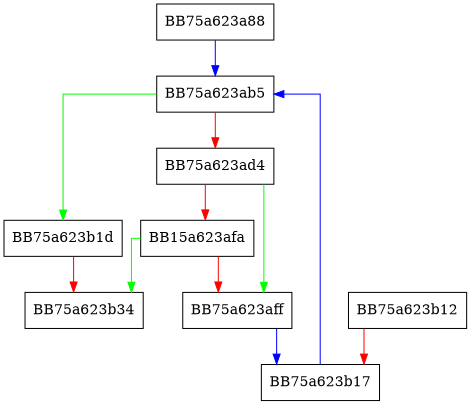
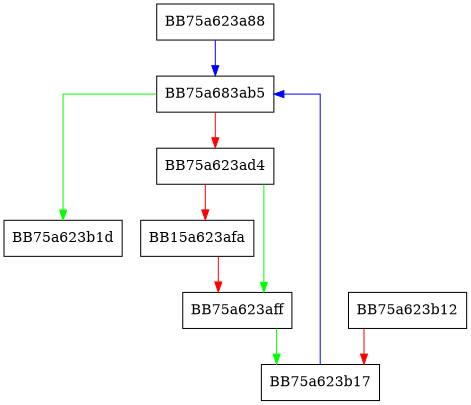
(215, 94) -> (215, 94)
(84, 310) -> none
(277, 341) -> (277, 341)
